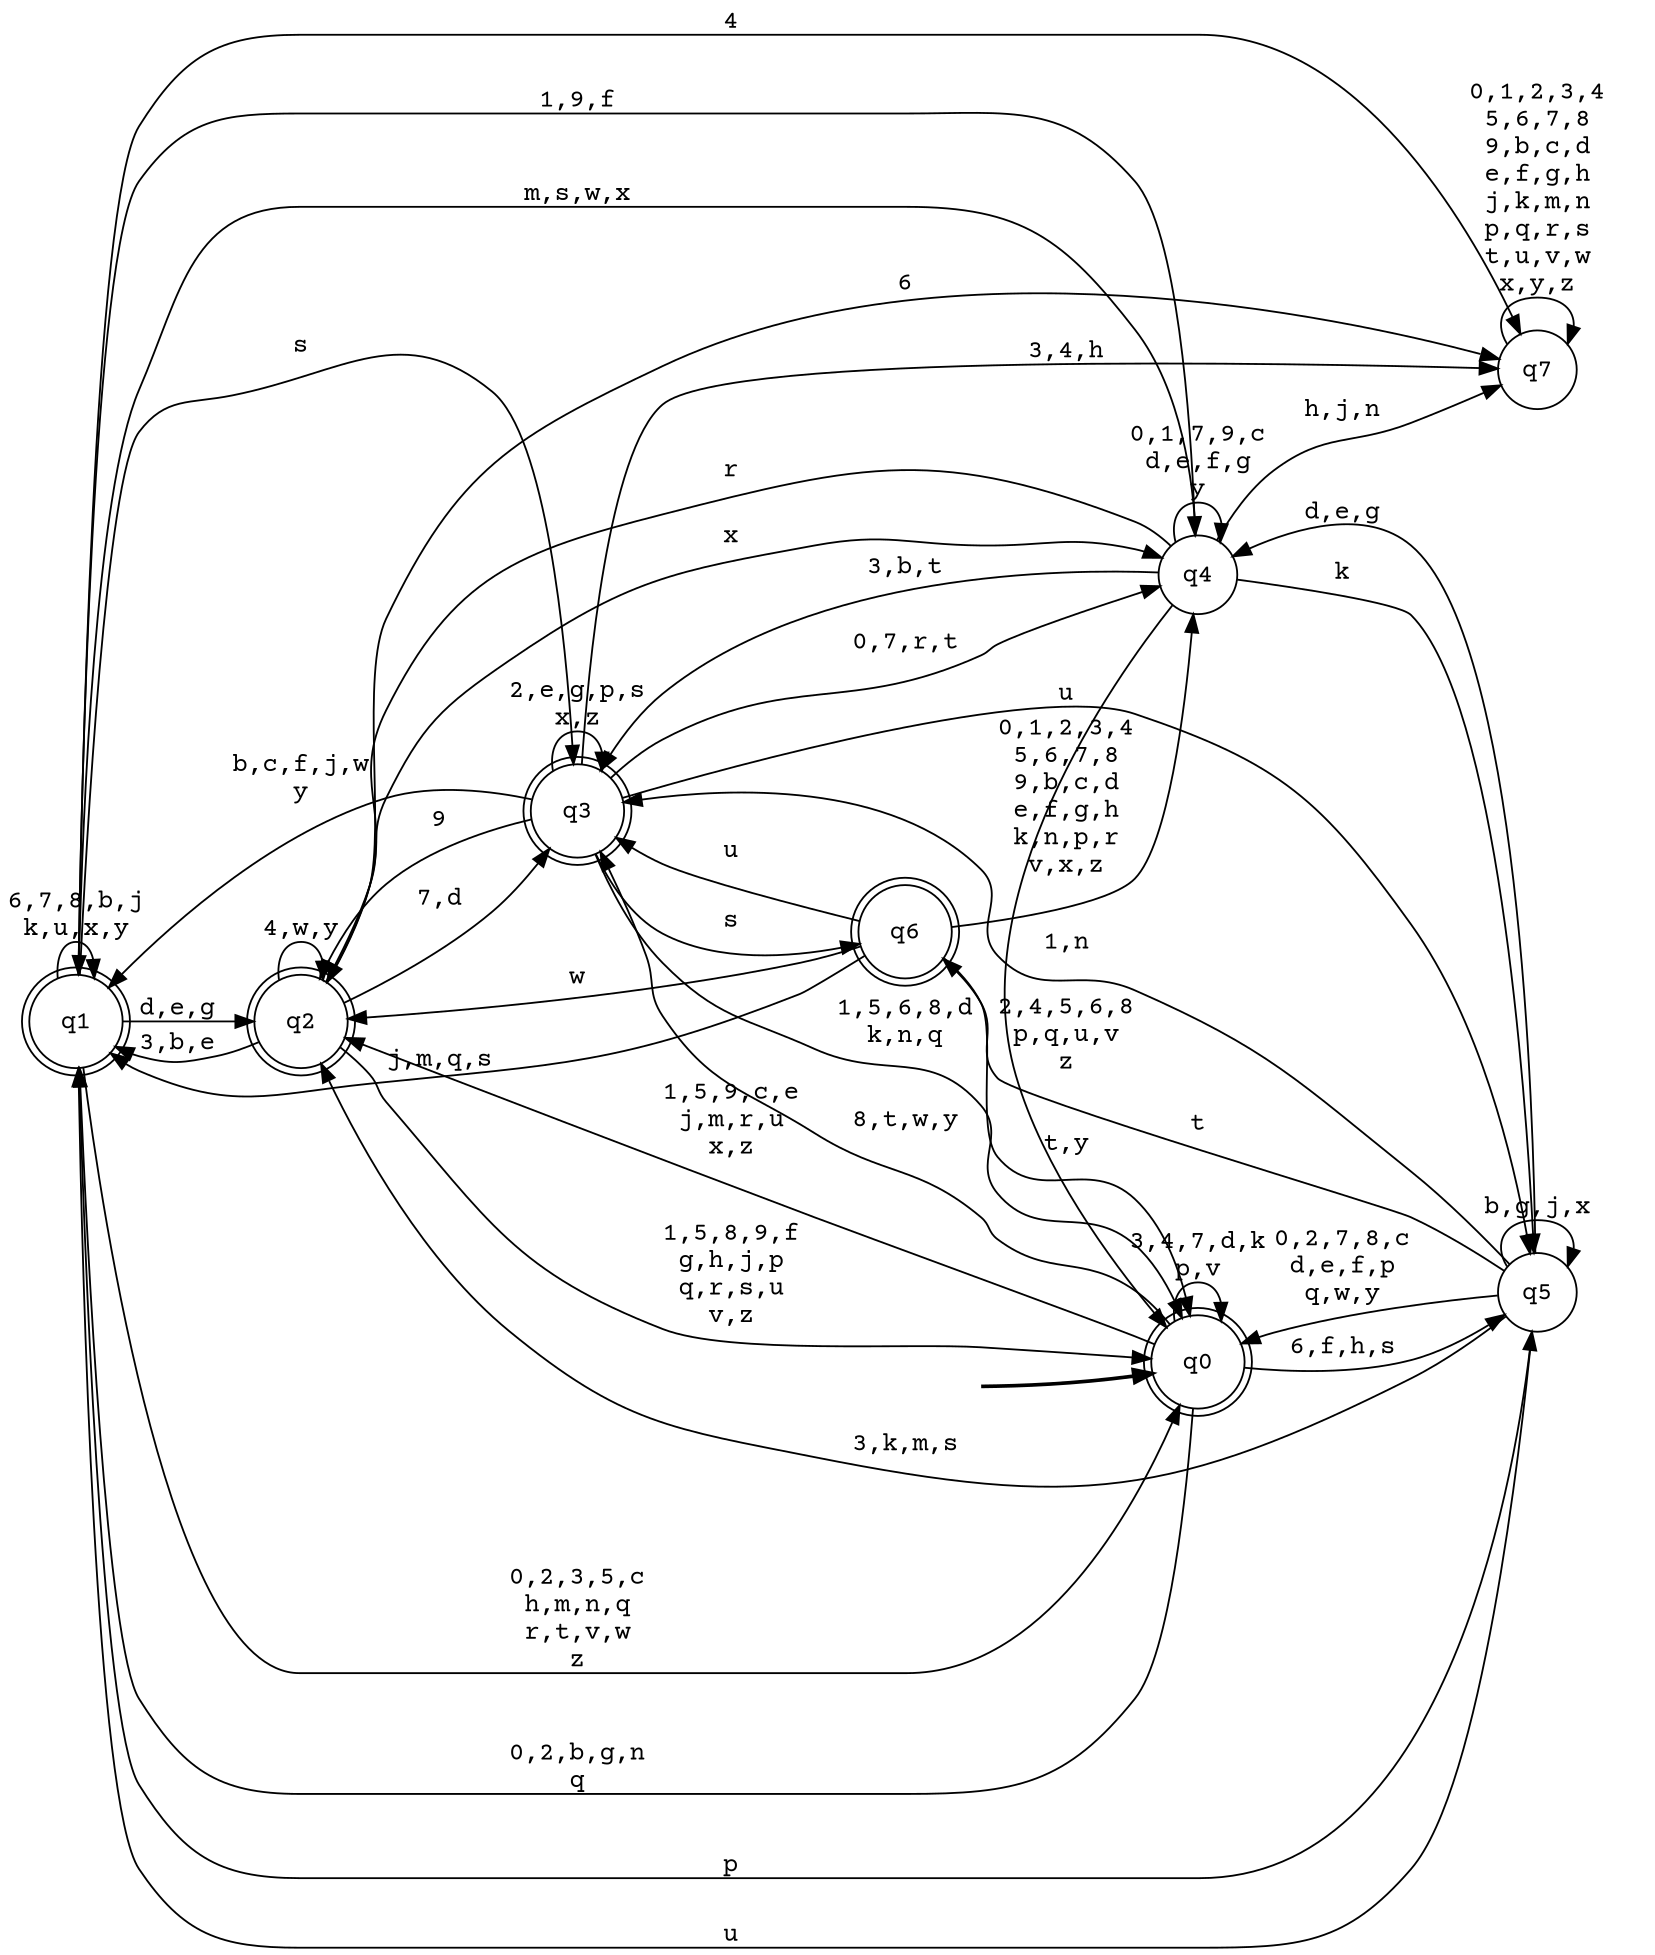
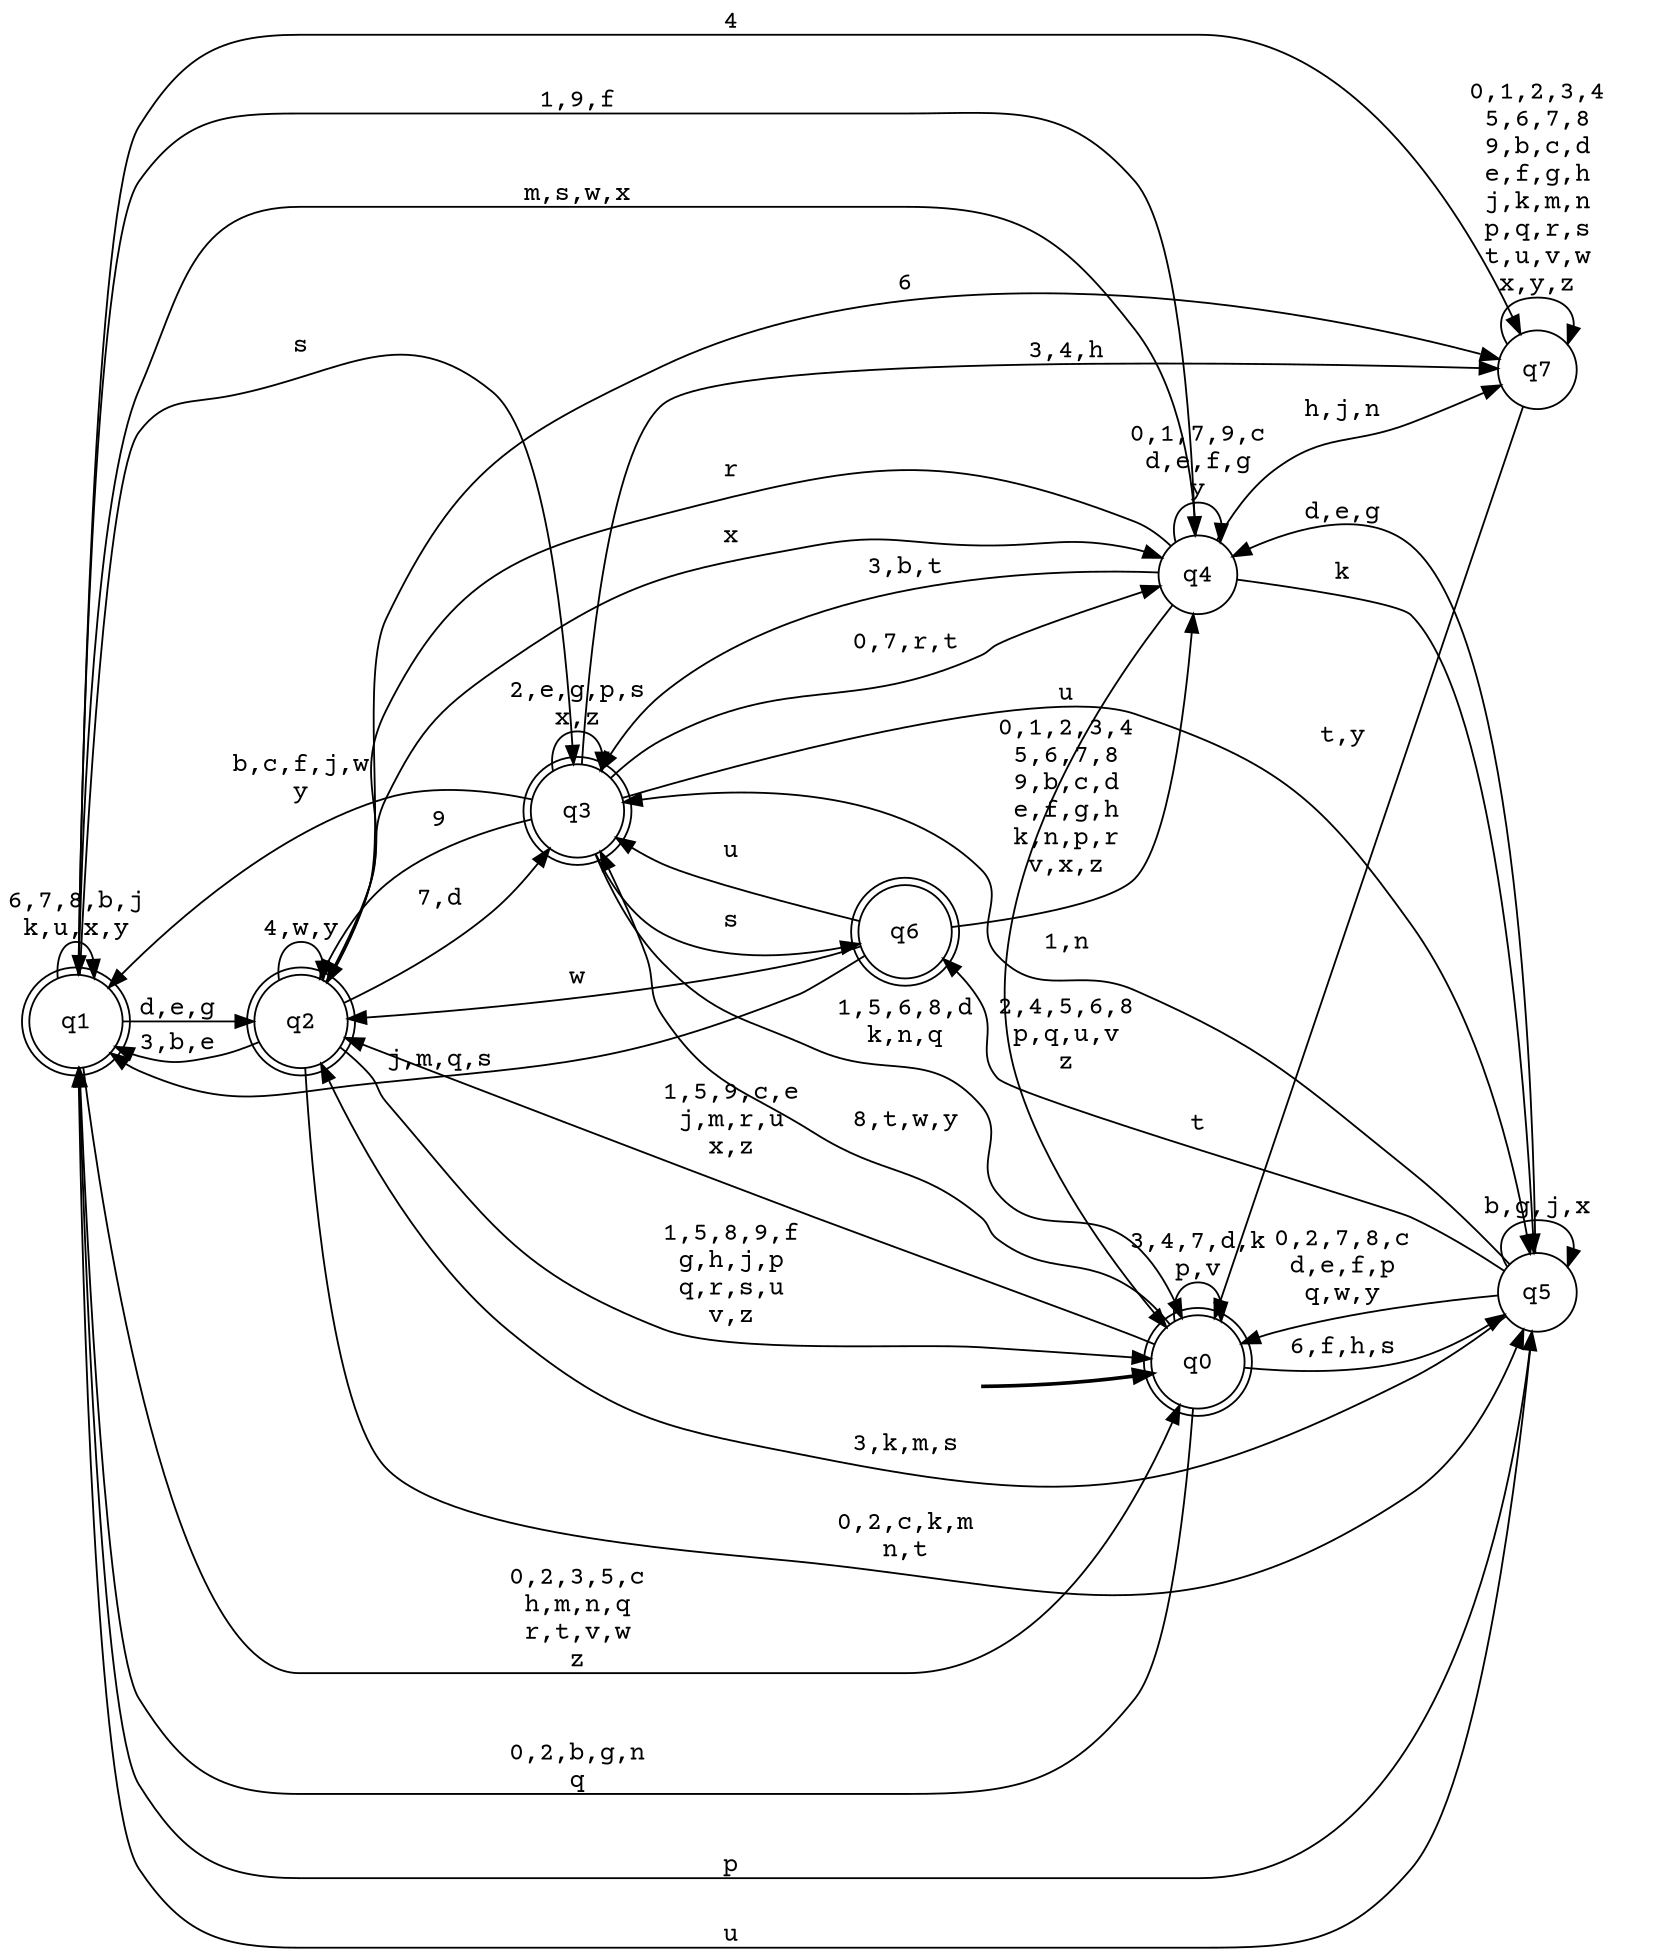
(1016, 1172) -> (1372, 854)
none -> (788, 1561)
